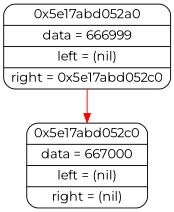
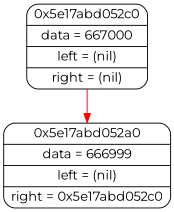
(87, 101) -> (87, 101)
